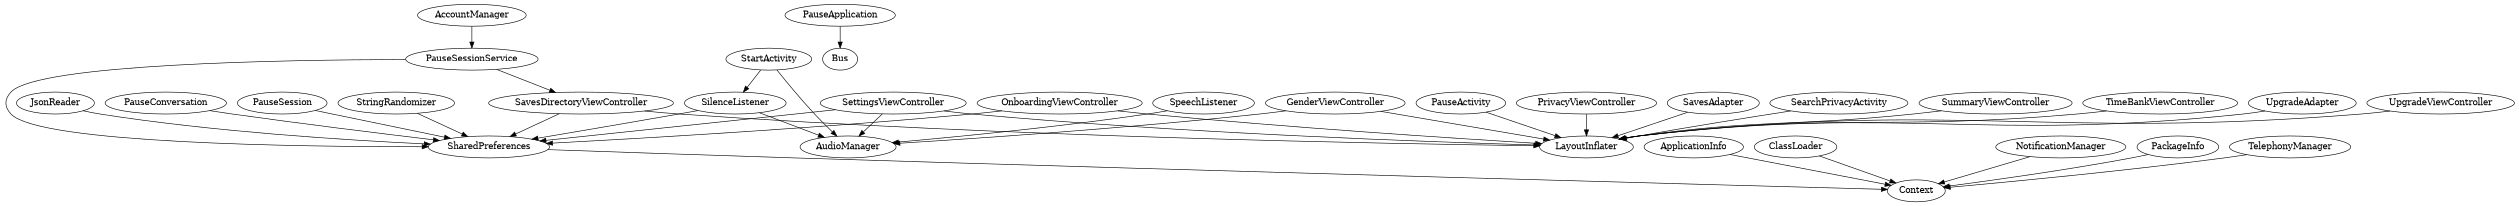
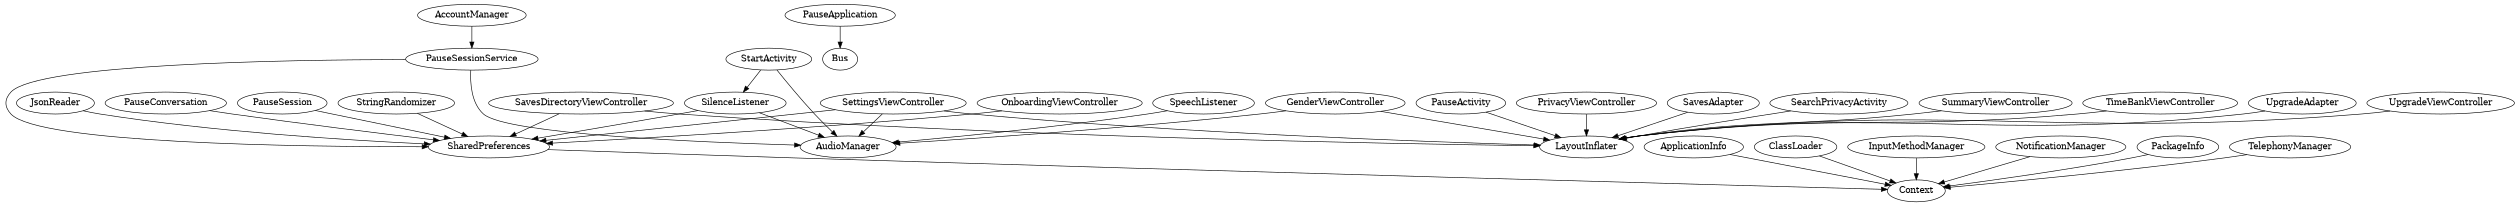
(523, 80) -> (551, 130)
(1326, 129) -> none
none -> (1916, 147)
